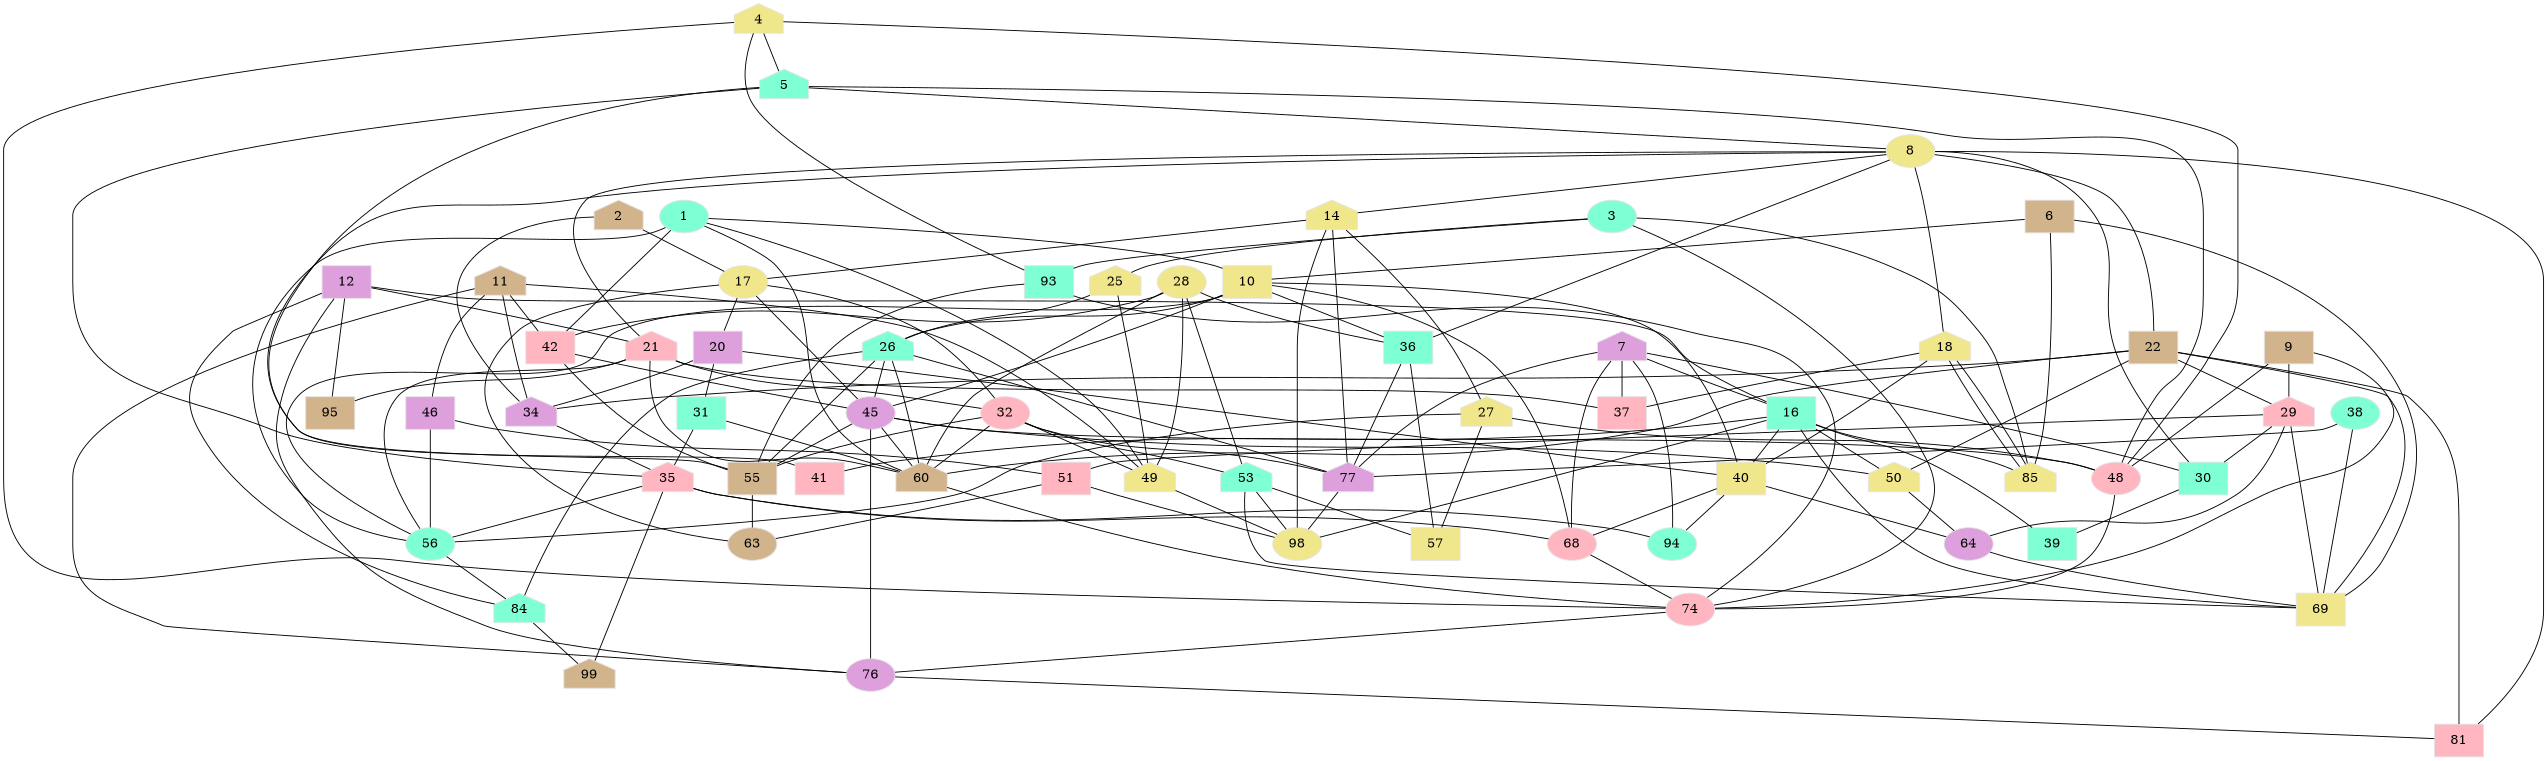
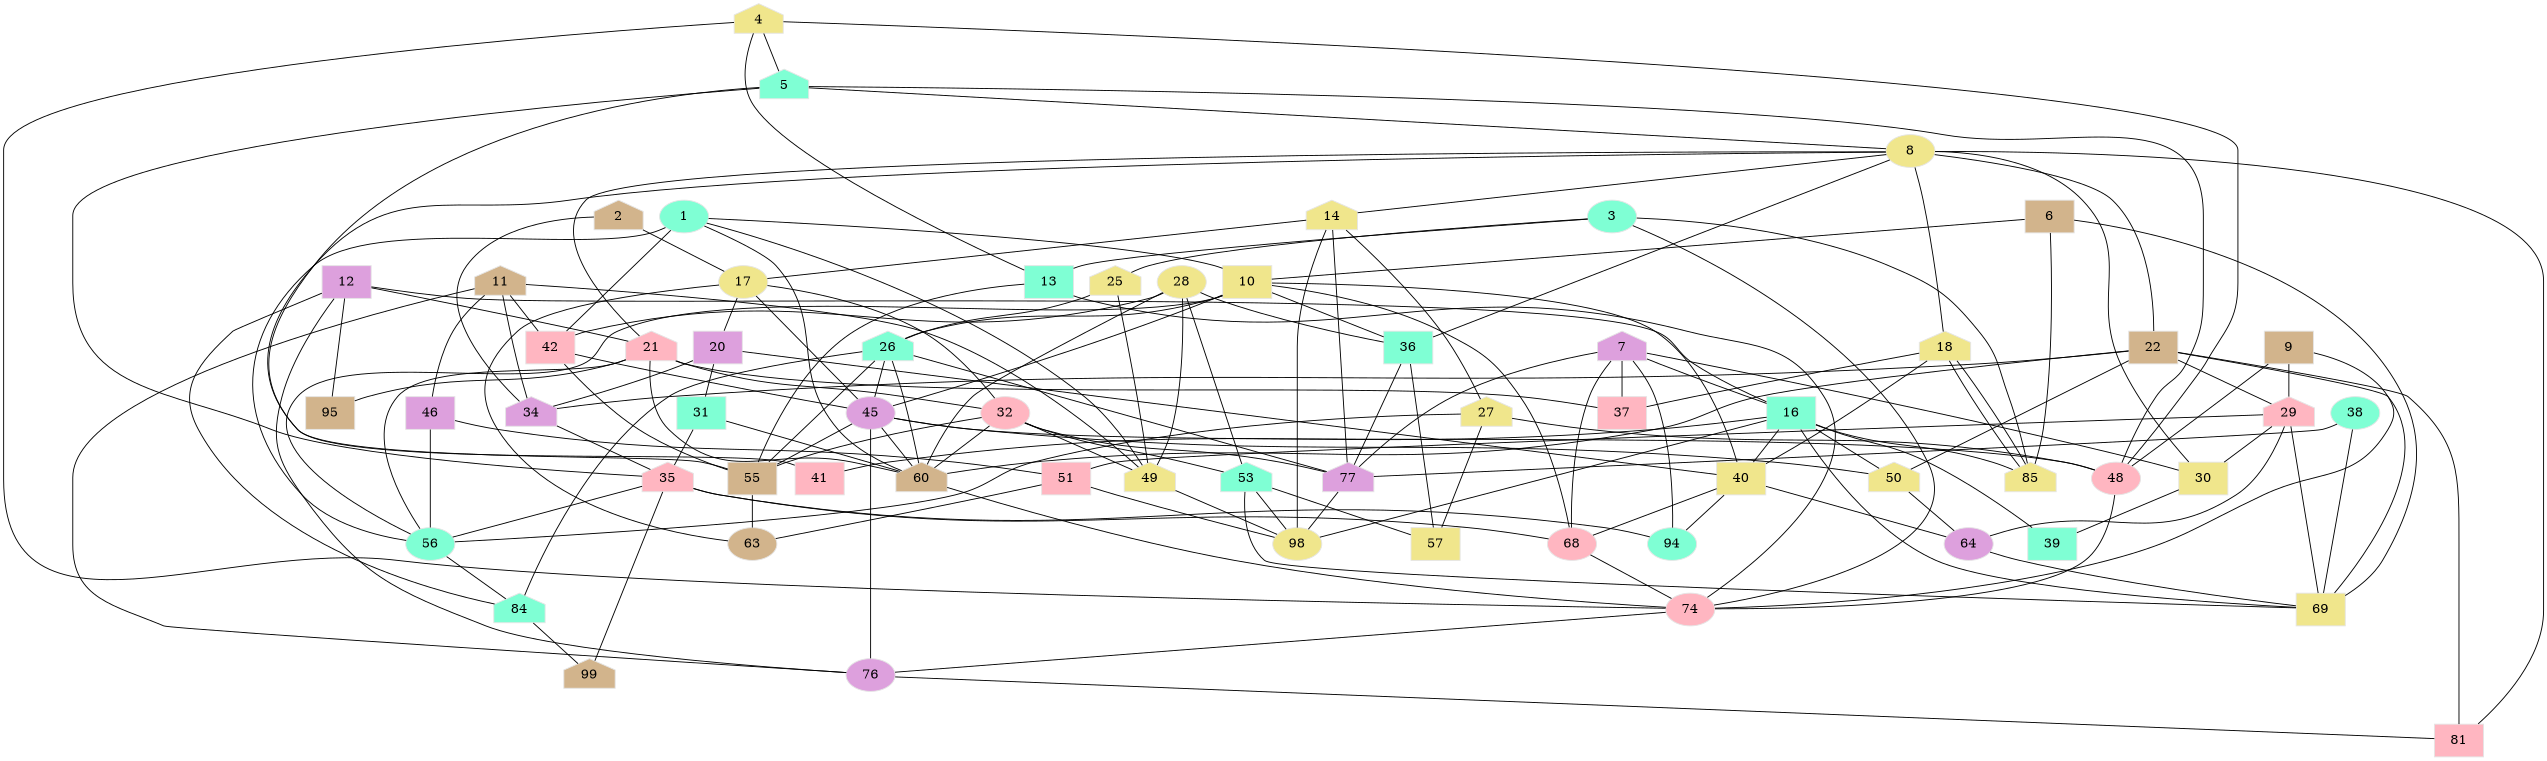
(1049, 282) -> (1049, 282)
(2203, 479) -> (2203, 479)
